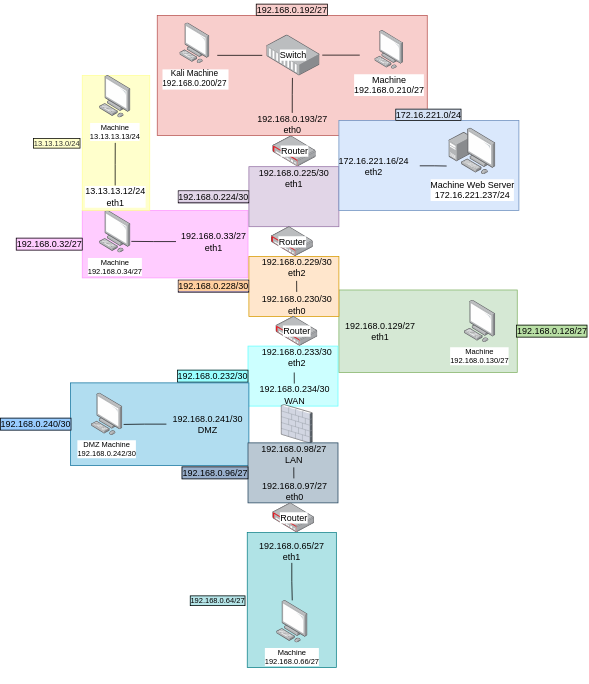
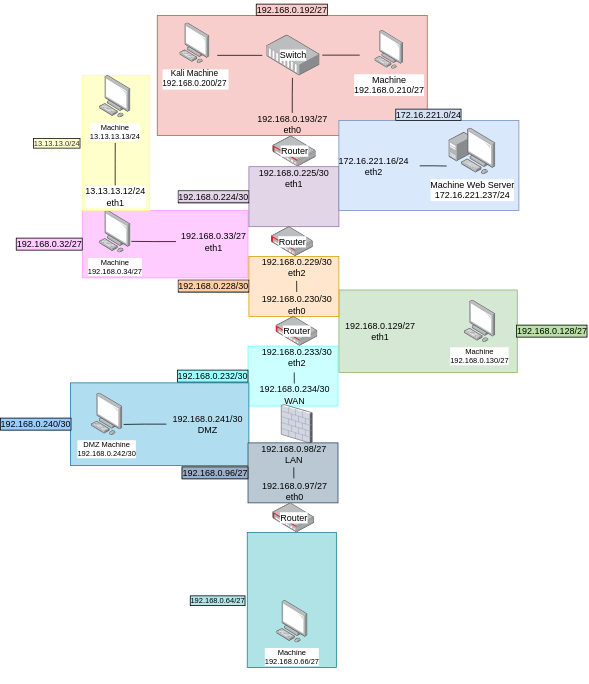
(292, 552) -> none
(292, 582) -> none
